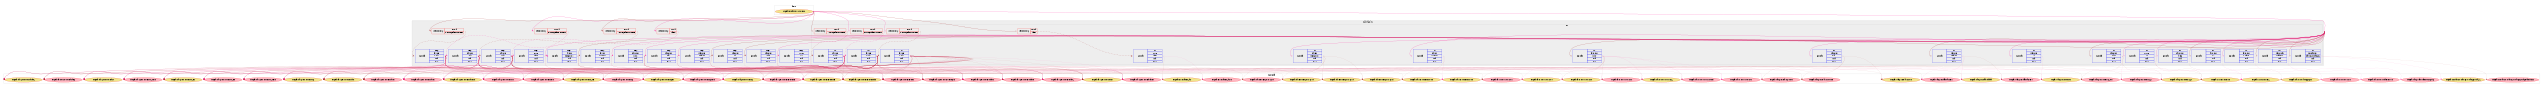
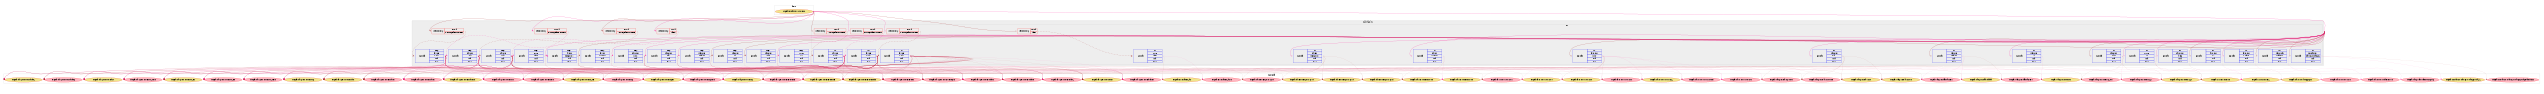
(63, 80) -> (63, 80)
none -> (1861, 80)
